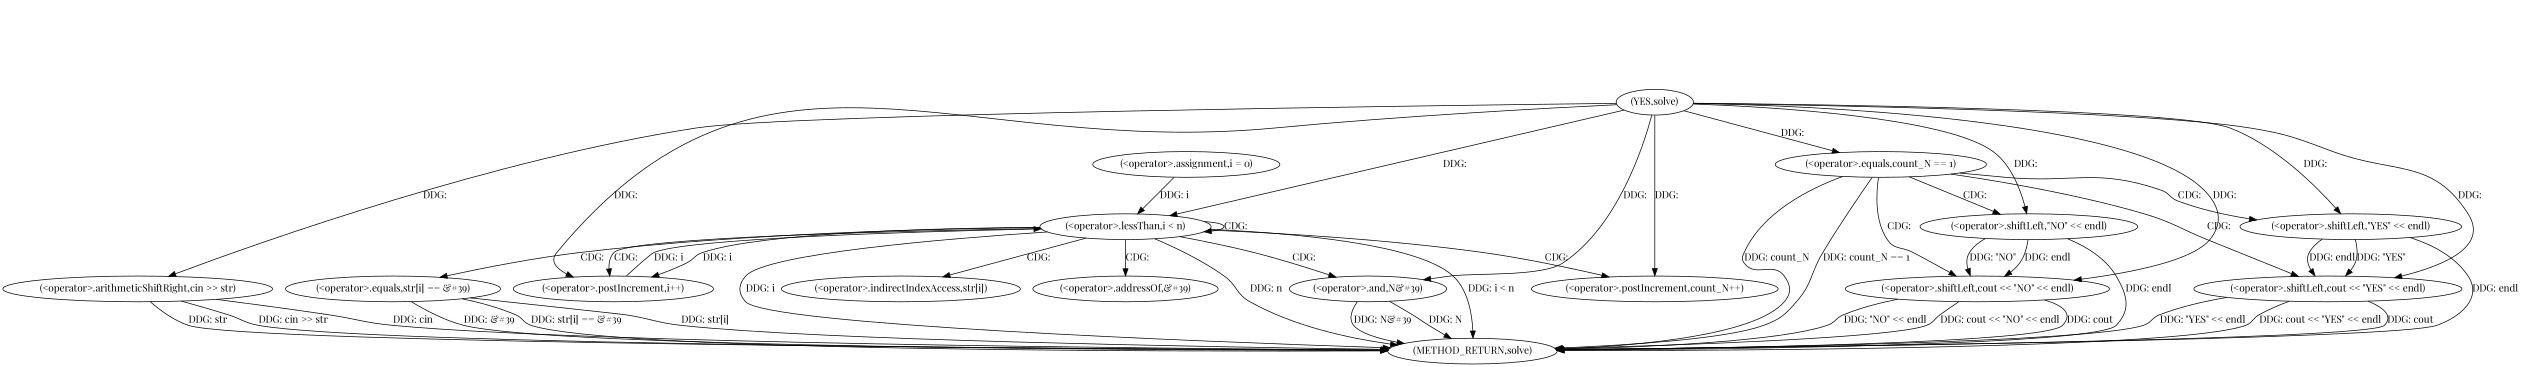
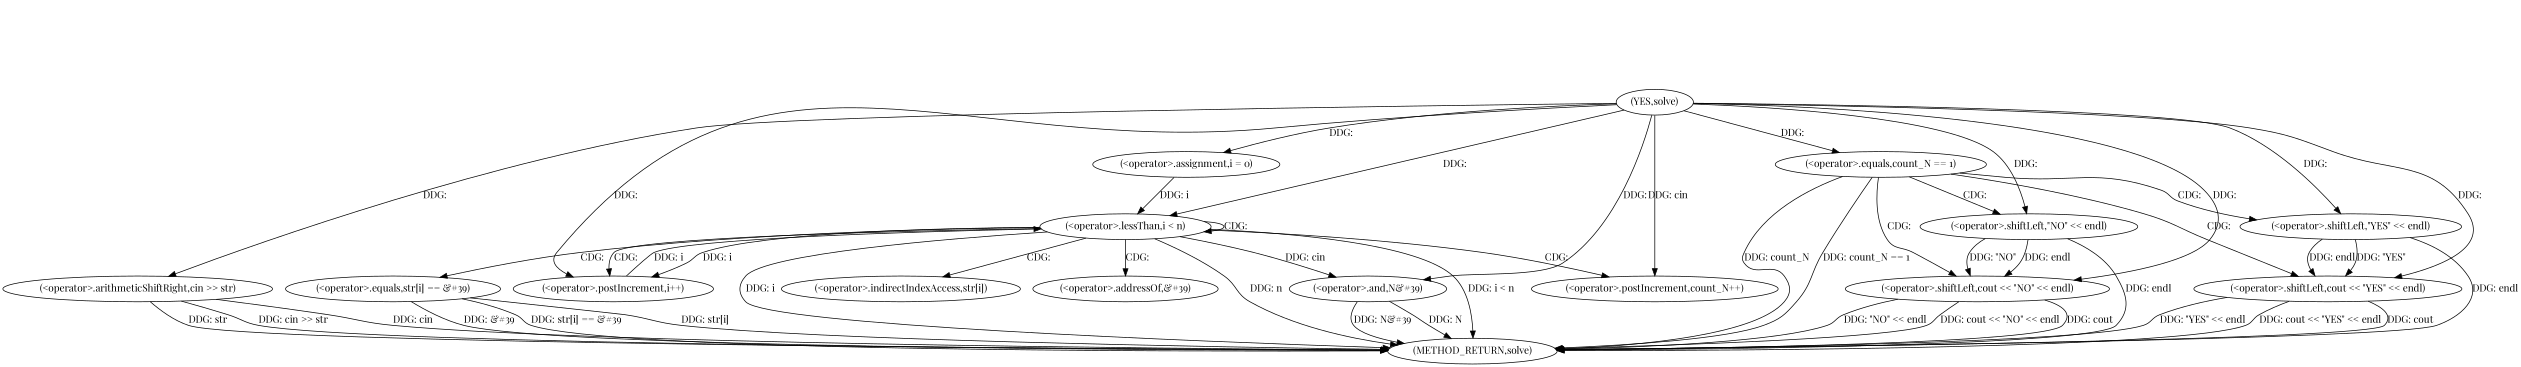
none -> (1335, 127)
(1668, 196) -> (1668, 196)
(1305, 258) -> (1305, 258)
